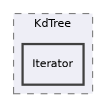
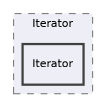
(53, 24) -> (53, 24)
